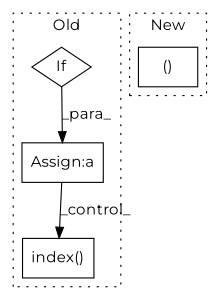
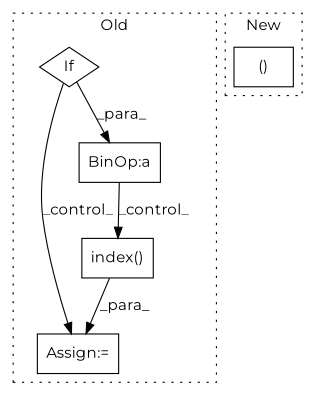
(63, 163) -> (120, 163)
none -> (78, 354)
